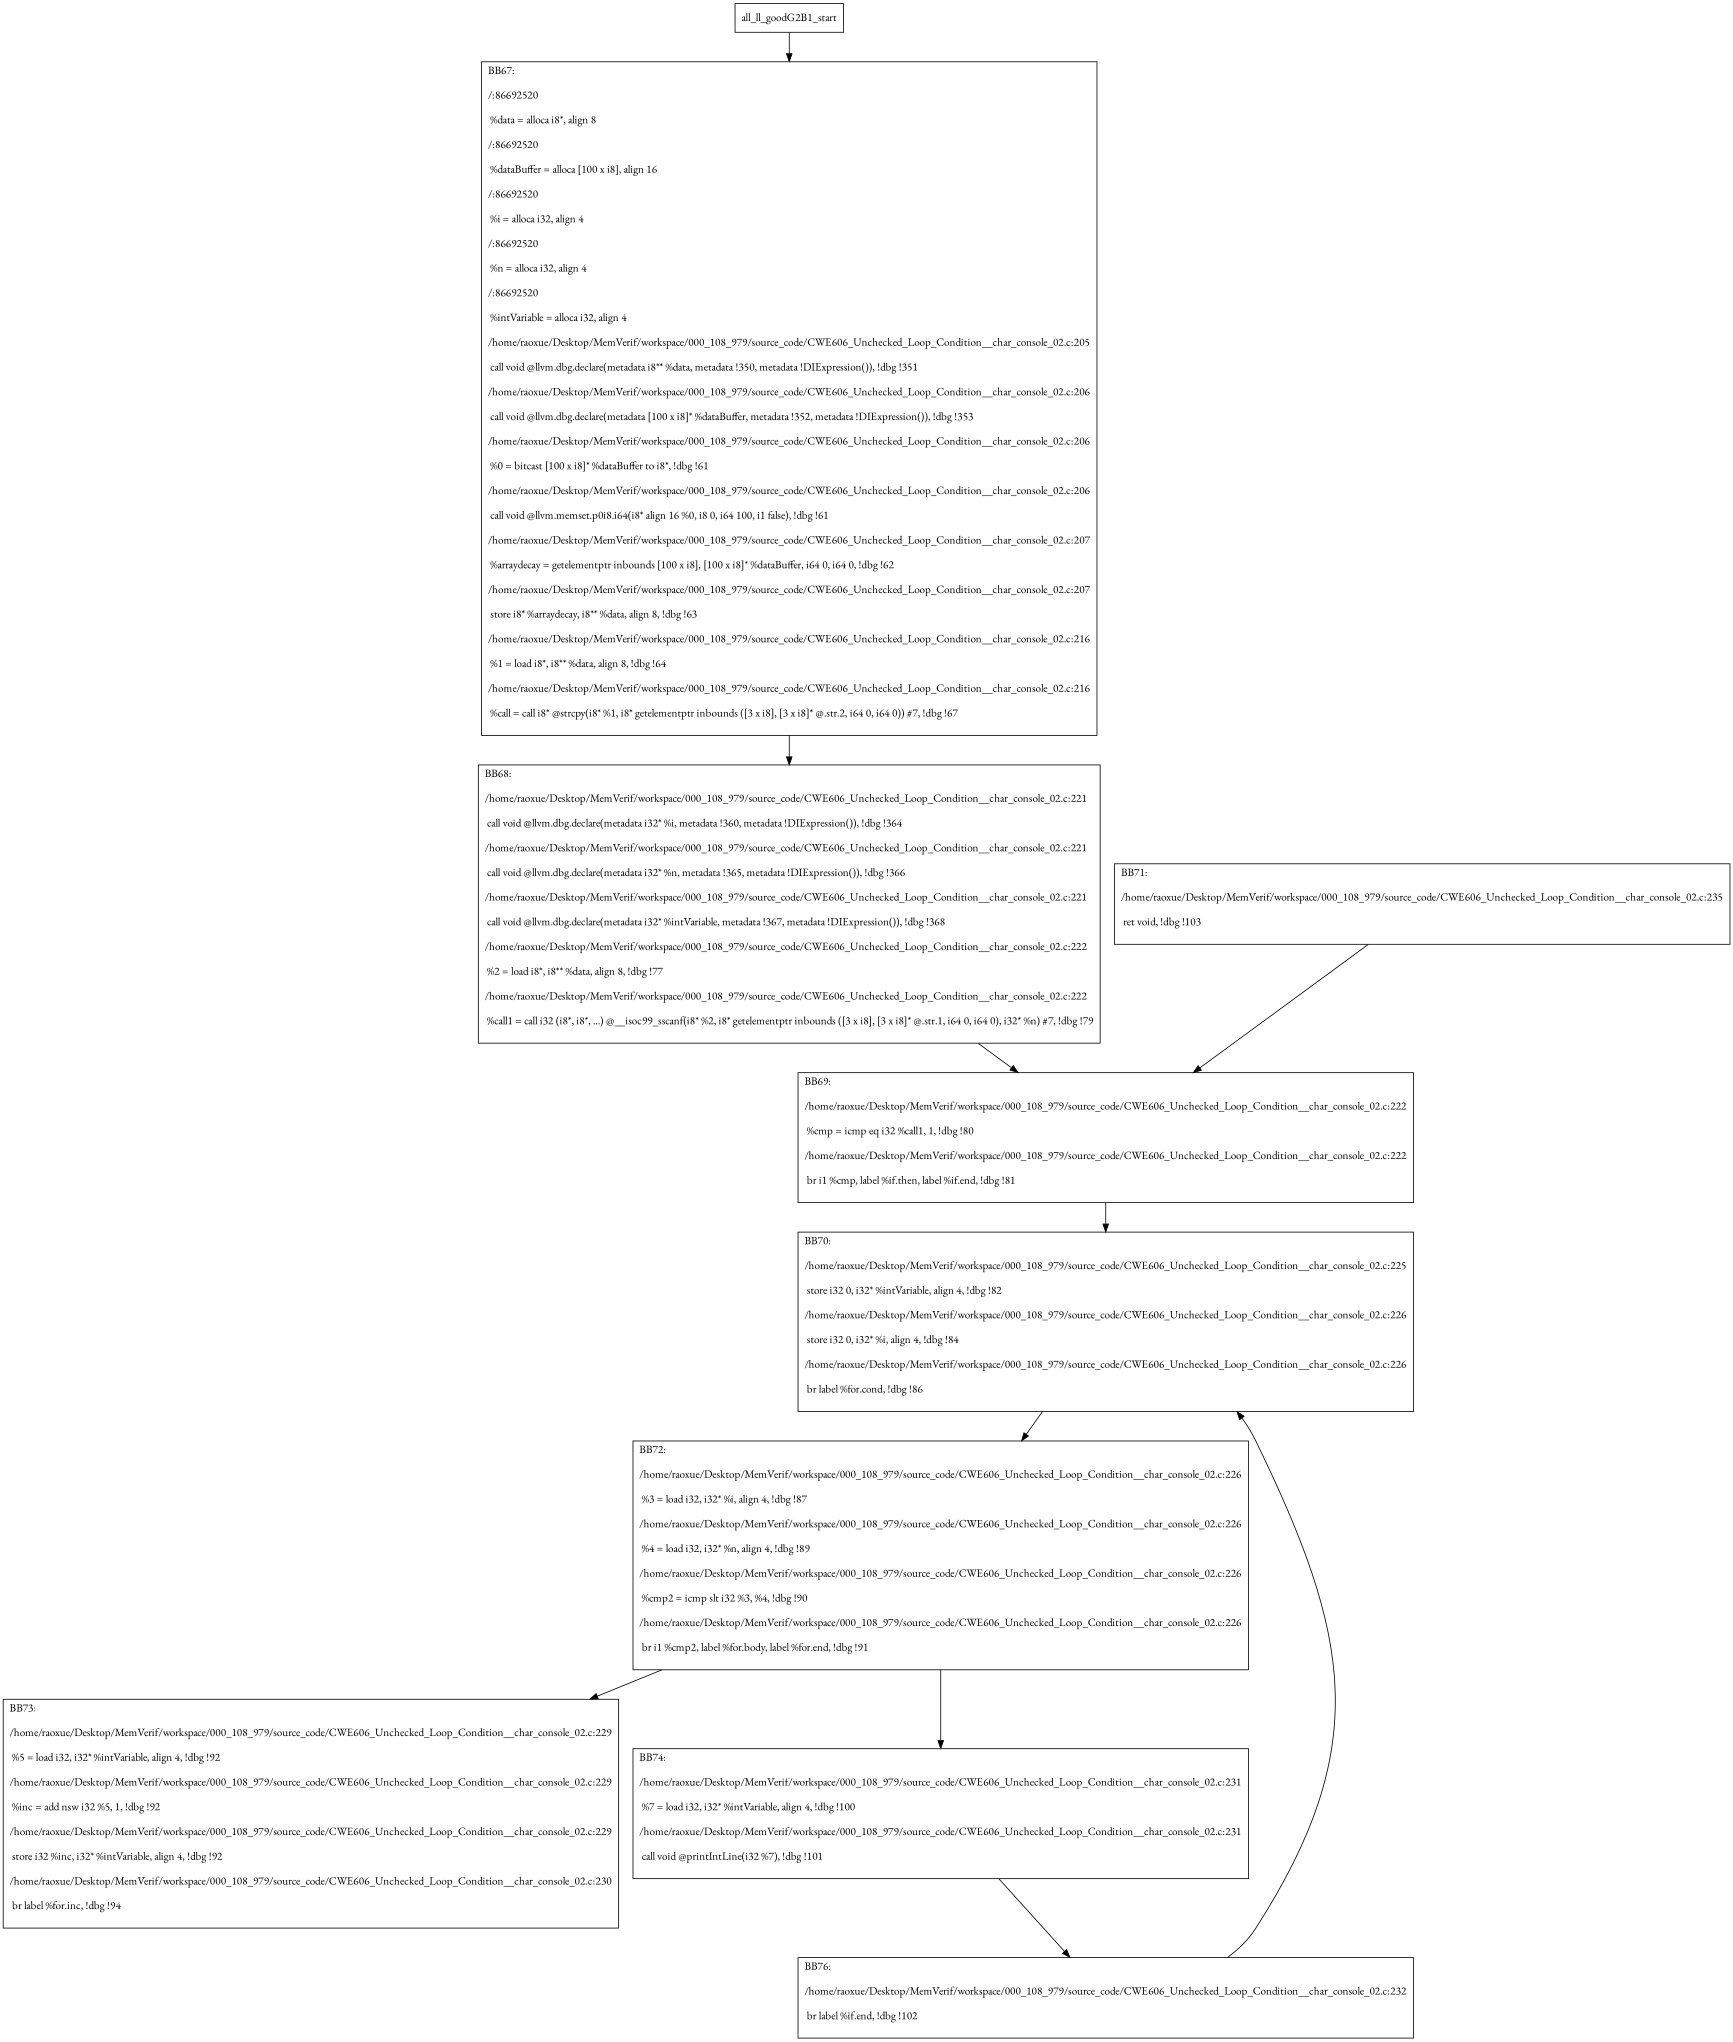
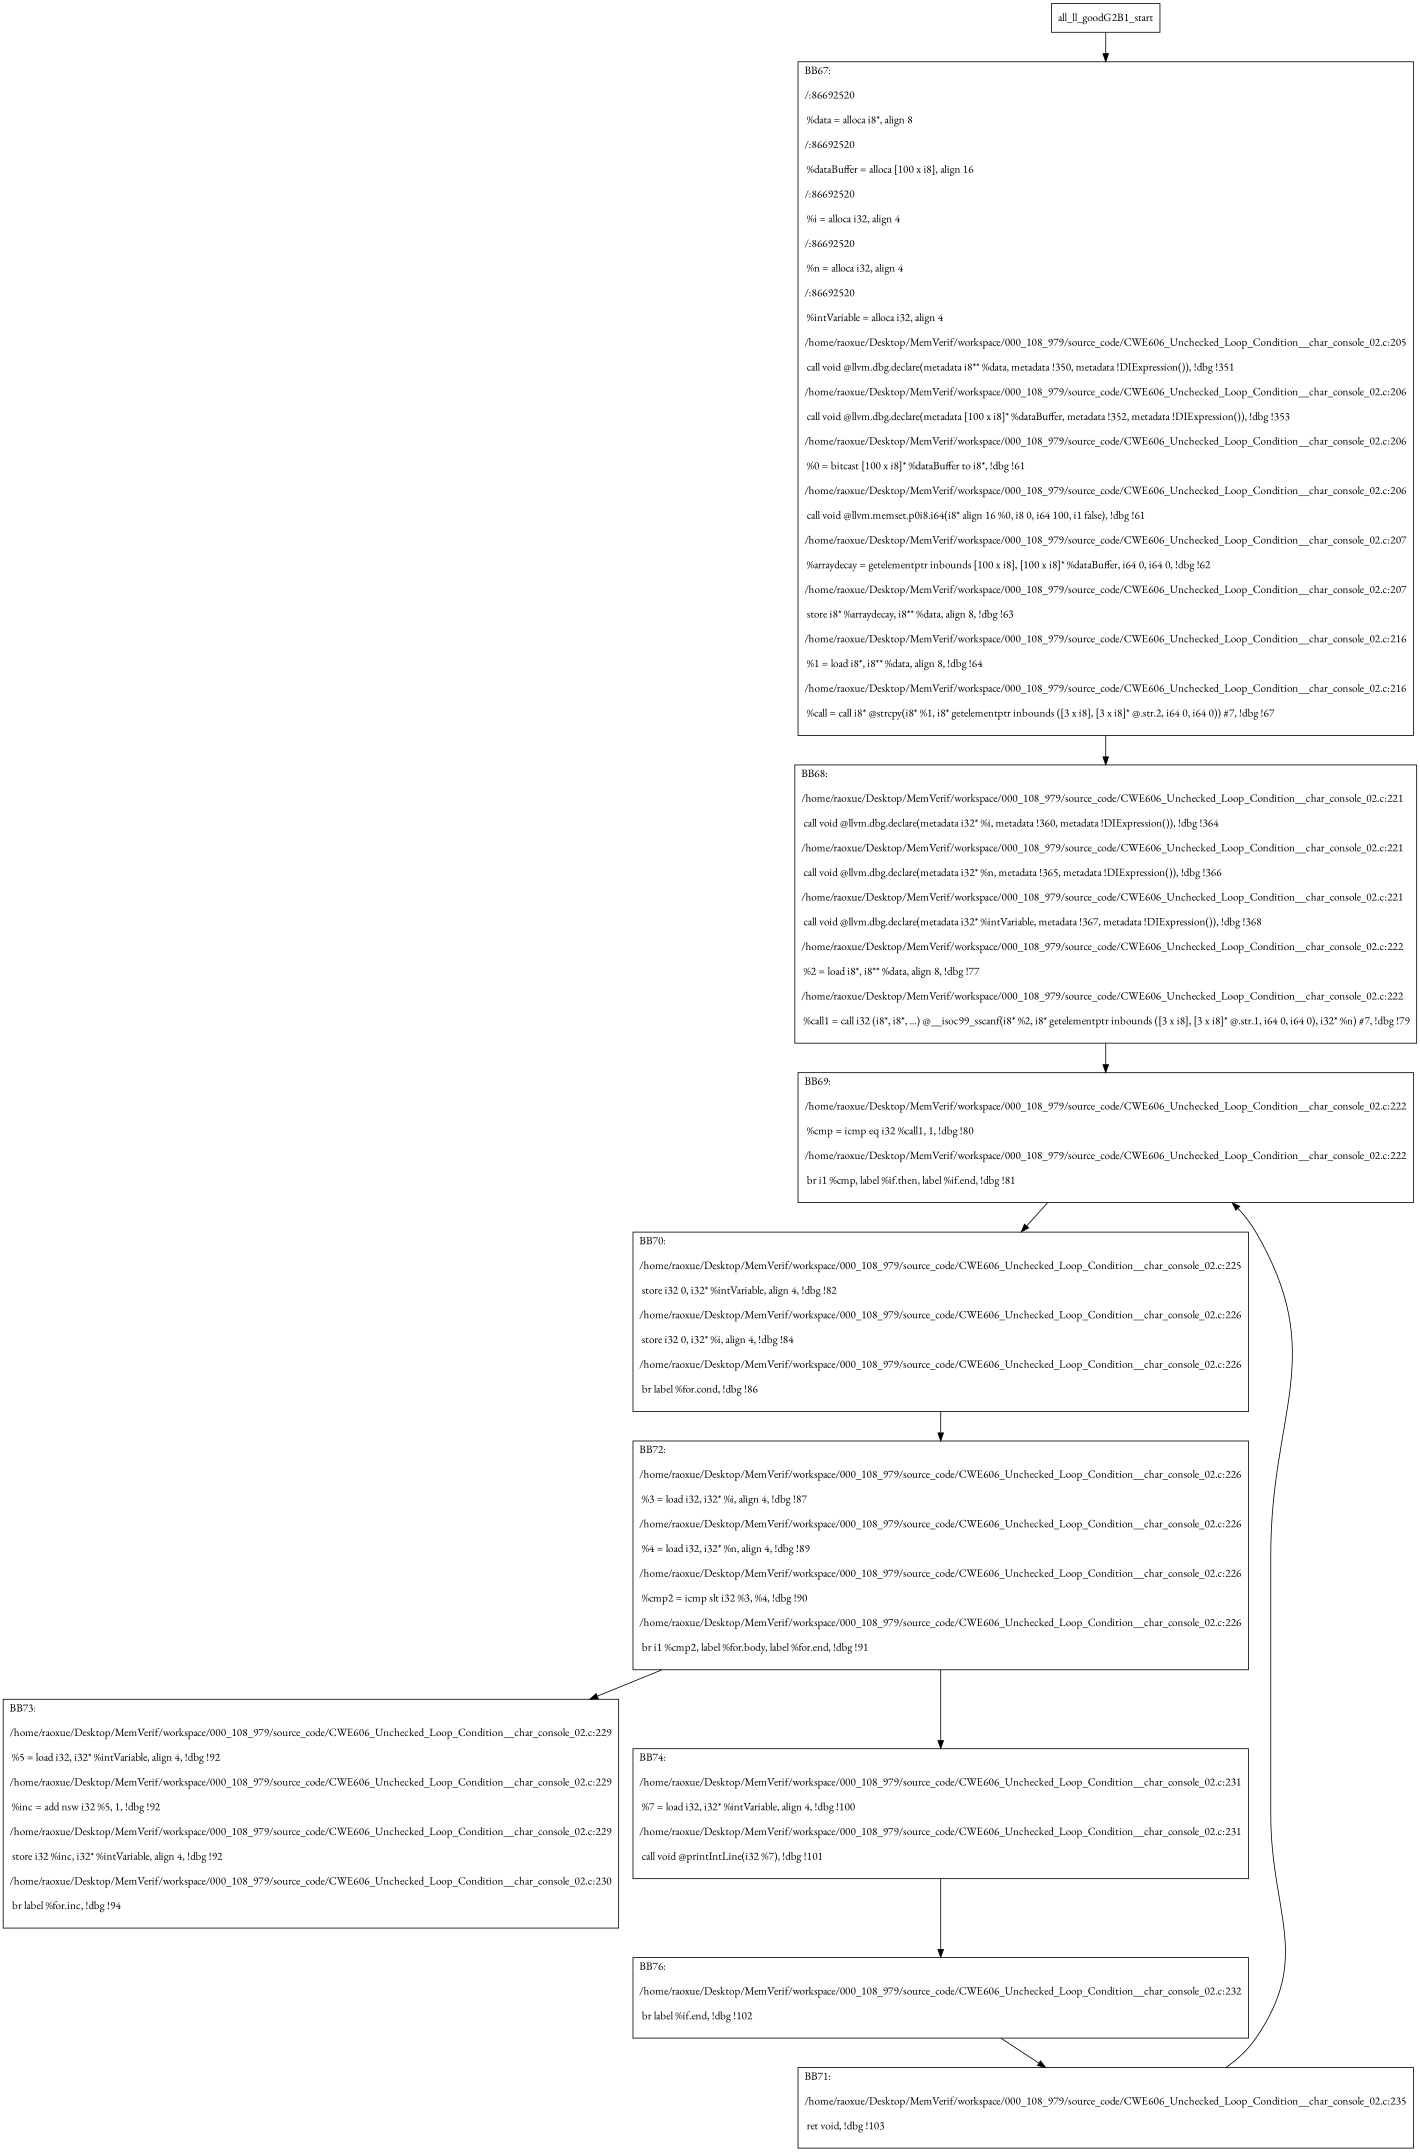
(1335, 1693) -> (1020, 2051)
